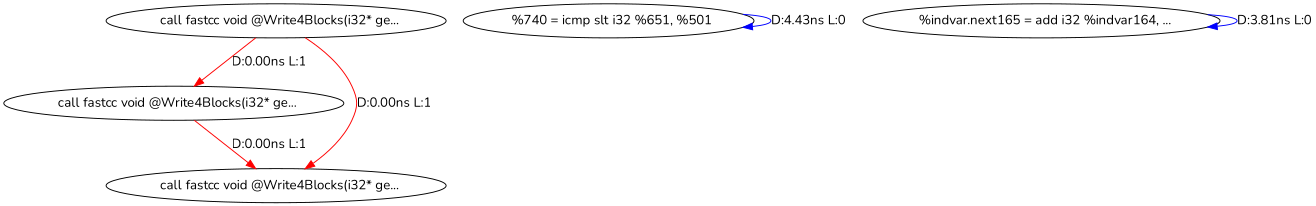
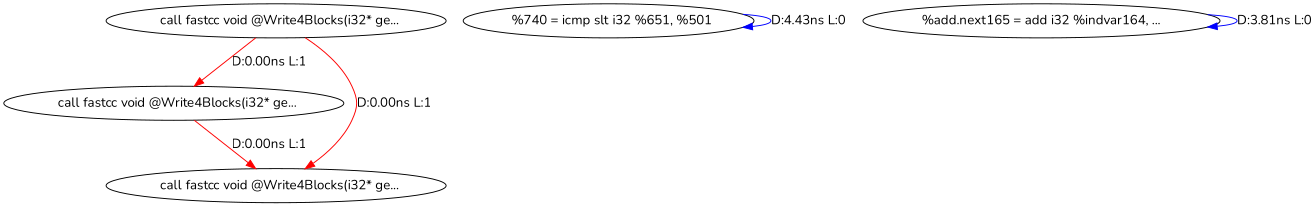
(1041, 21) -> (1041, 21)
